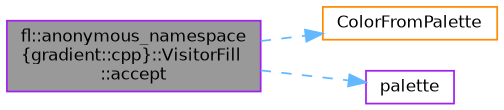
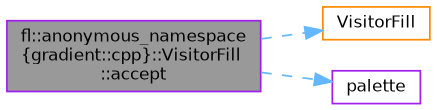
(410, 23) -> (376, 23)
